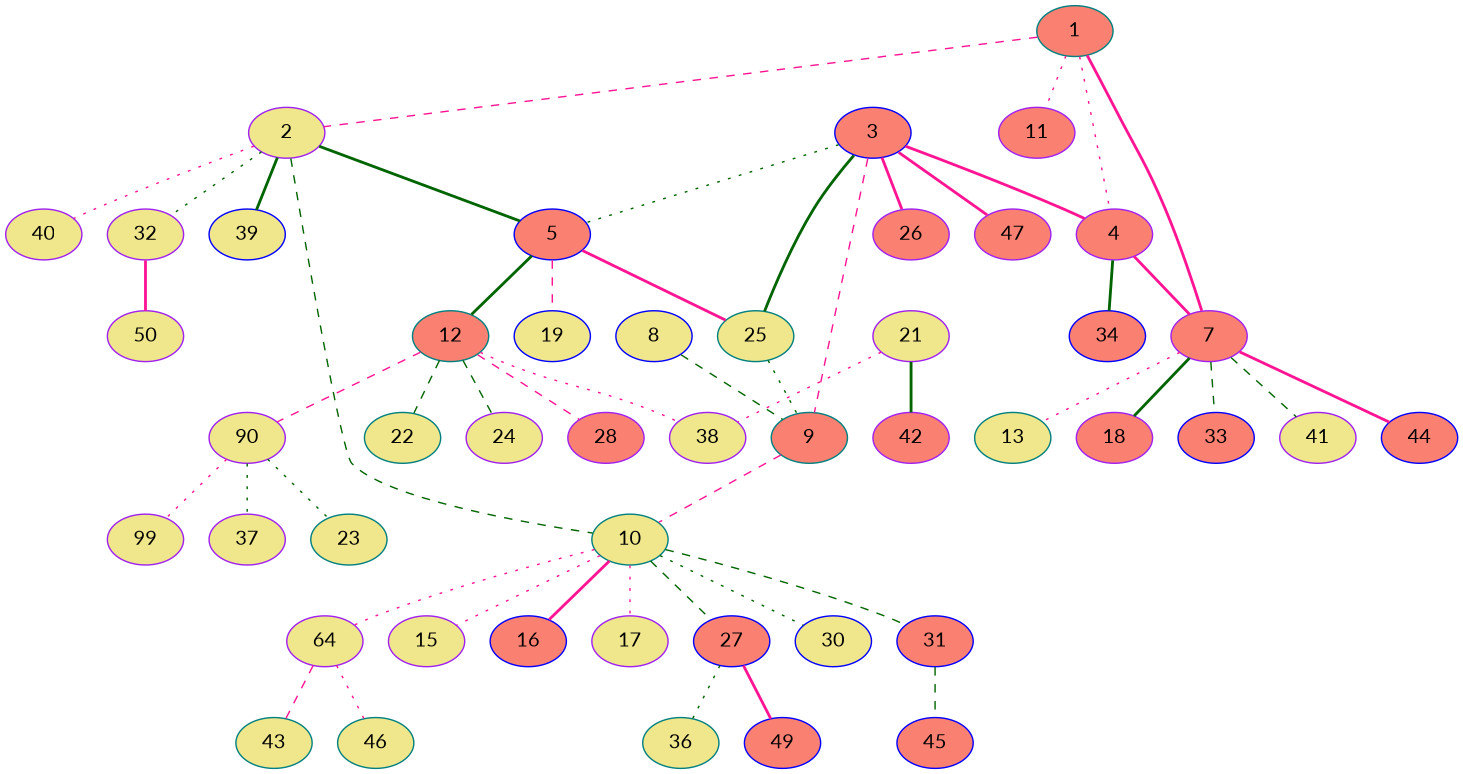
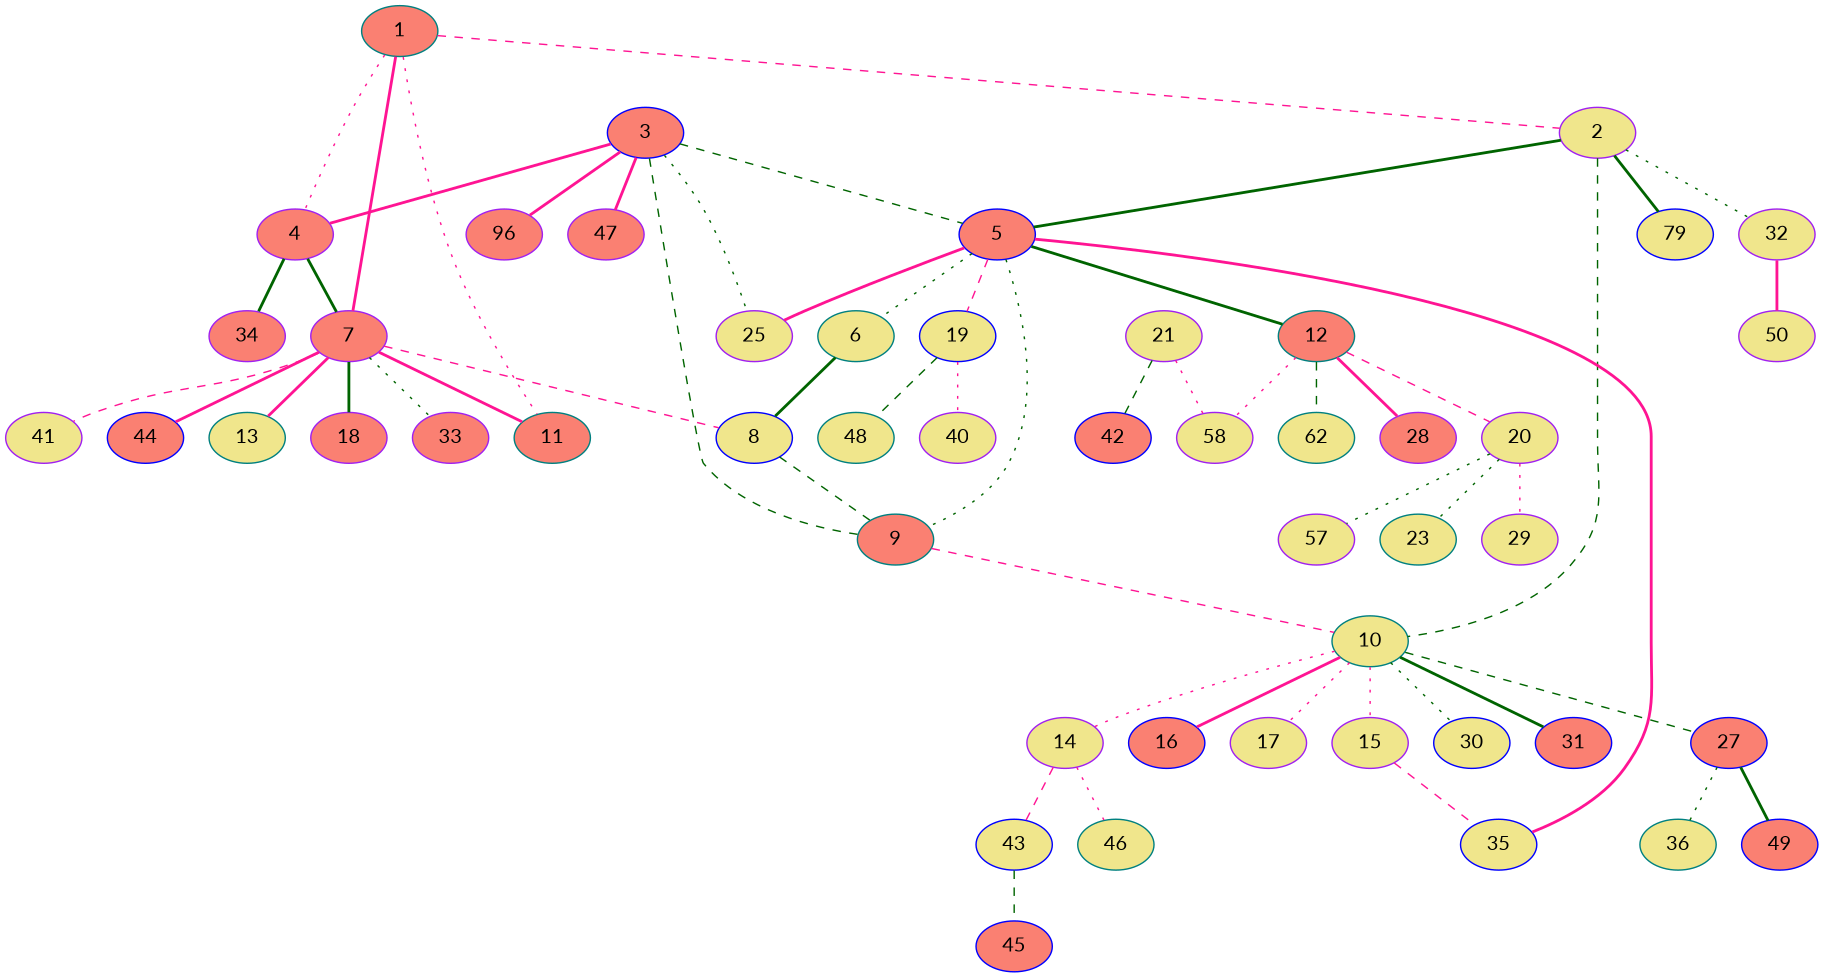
(1037, 133) -> (552, 438)
(163, 181) -> (958, 387)
(712, 184) -> (821, 184)
(802, 229) -> (714, 229)
(247, 234) -> (1675, 234)
(911, 234) -> (504, 234)
(841, 285) -> (690, 397)
(1162, 285) -> (322, 285)
(756, 336) -> (754, 336)
none -> (856, 336)
(1107, 336) -> (247, 336)
none -> (451, 387)
(528, 387) -> (1367, 387)
none -> (551, 387)
(783, 387) -> (1024, 413)
(911, 387) -> (1138, 387)
(1111, 387) -> (298, 387)
(1213, 387) -> (400, 387)
(1264, 387) -> (196, 387)
(247, 438) -> (1520, 438)
(403, 438) -> (1316, 438)
(504, 438) -> none
(708, 438) -> (1215, 438)
none -> (856, 438)
(911, 438) -> (1113, 438)
(1216, 438) -> (451, 438)
(145, 540) -> (1520, 540)
(247, 540) -> (1316, 540)
(787, 583) -> (1472, 692)
(325, 641) -> (1065, 743)
(757, 692) -> (1754, 794)
(935, 692) -> (1014, 896)
(274, 743) -> (1014, 845)
none -> (1499, 845)
